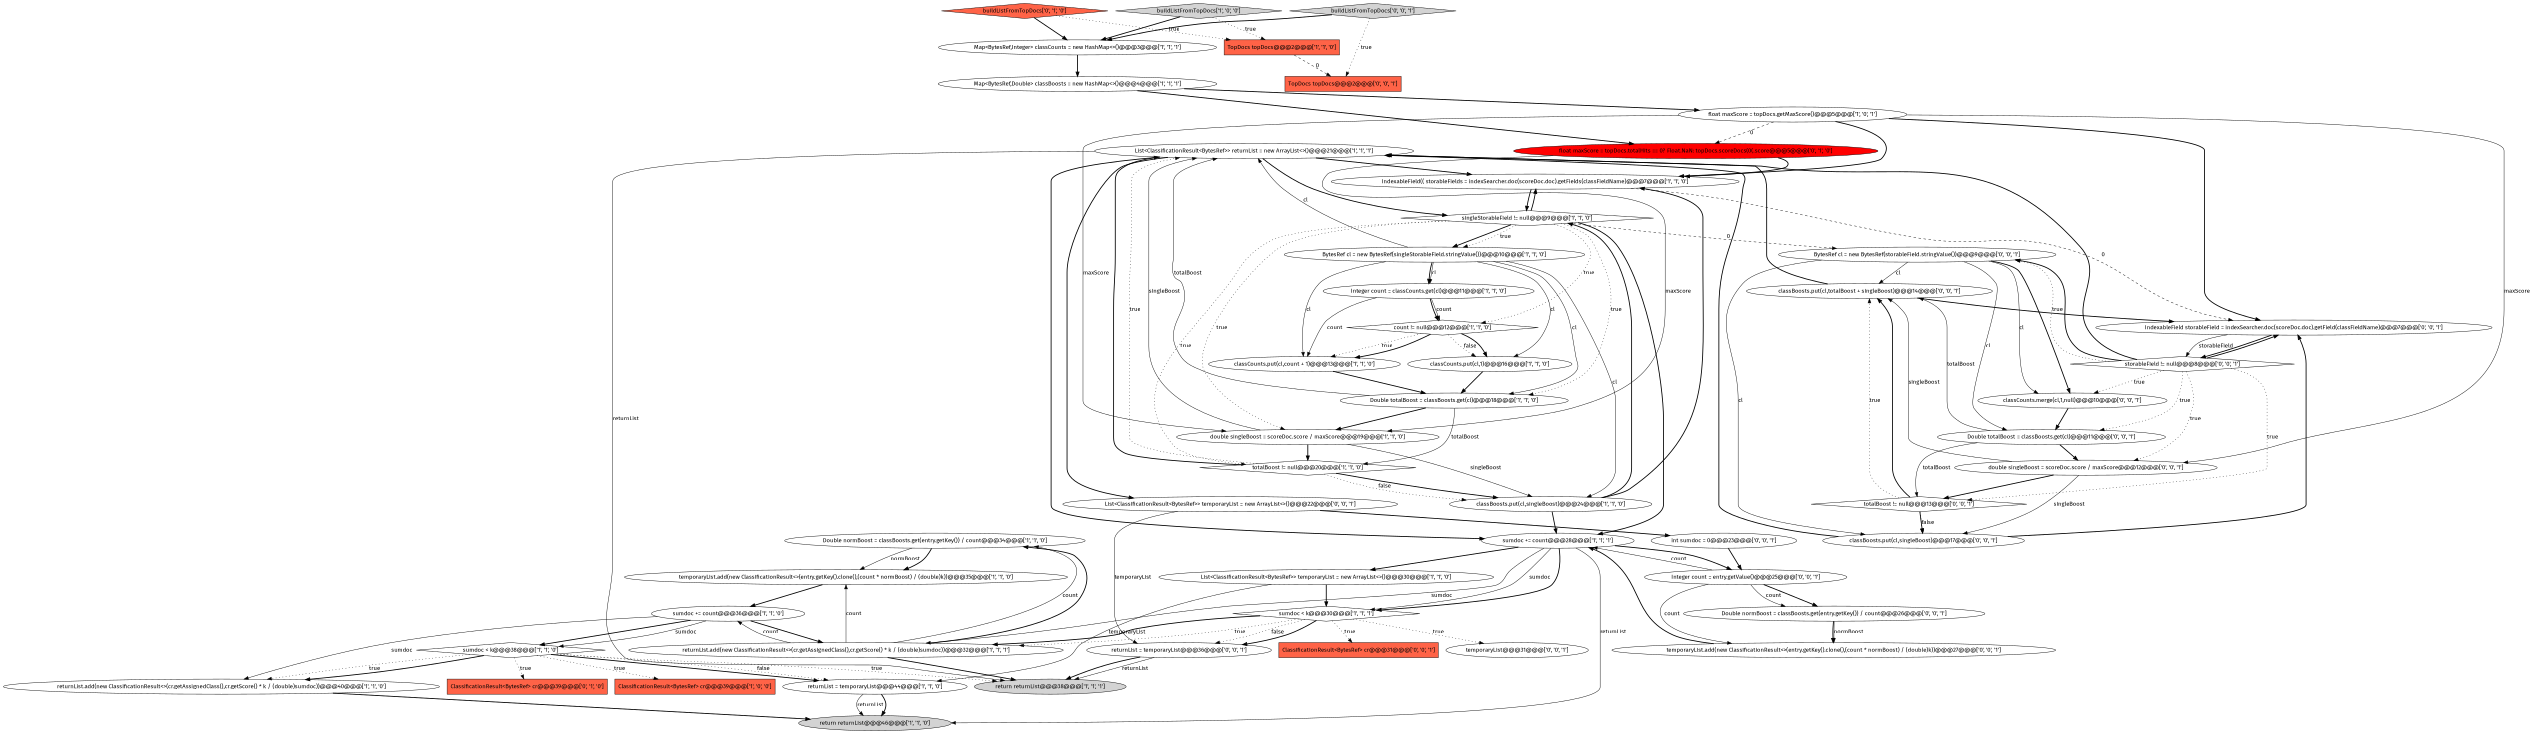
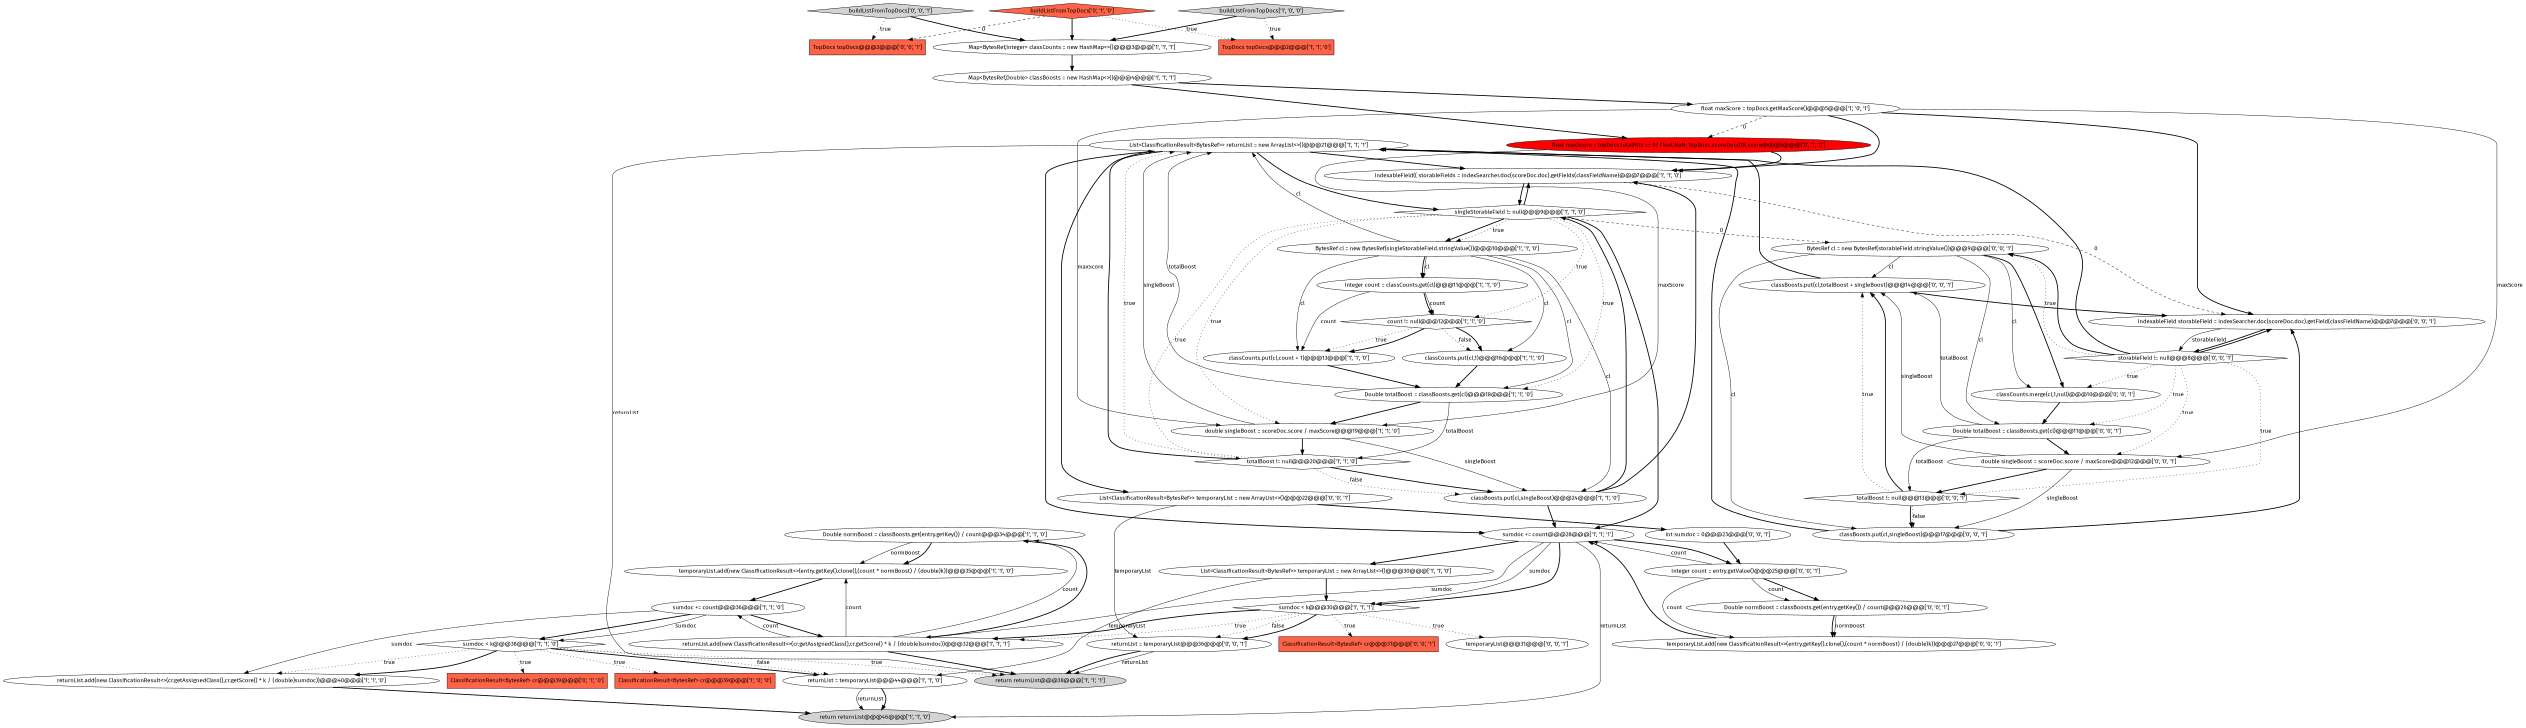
(1311, 65) -> (979, 28)
